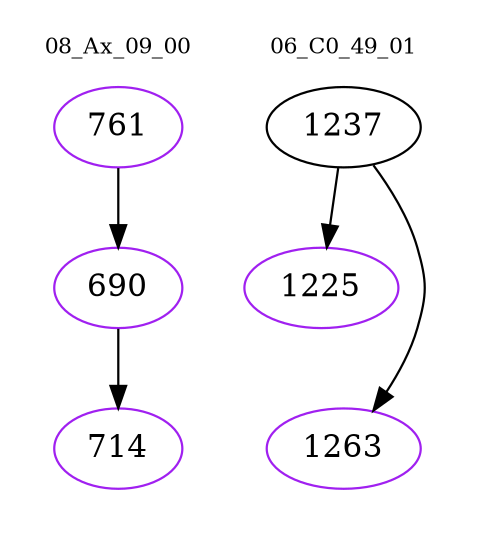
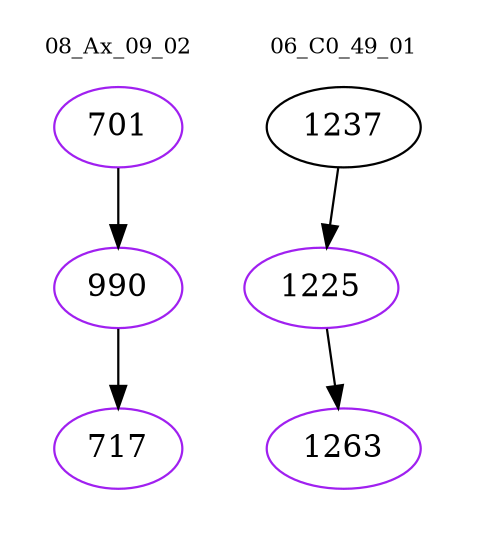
(118, 48) -> (118, 48)
(118, 127) -> (118, 127)
(424, 277) -> (331, 357)
(118, 288) -> (118, 288)
(118, 449) -> (118, 449)
